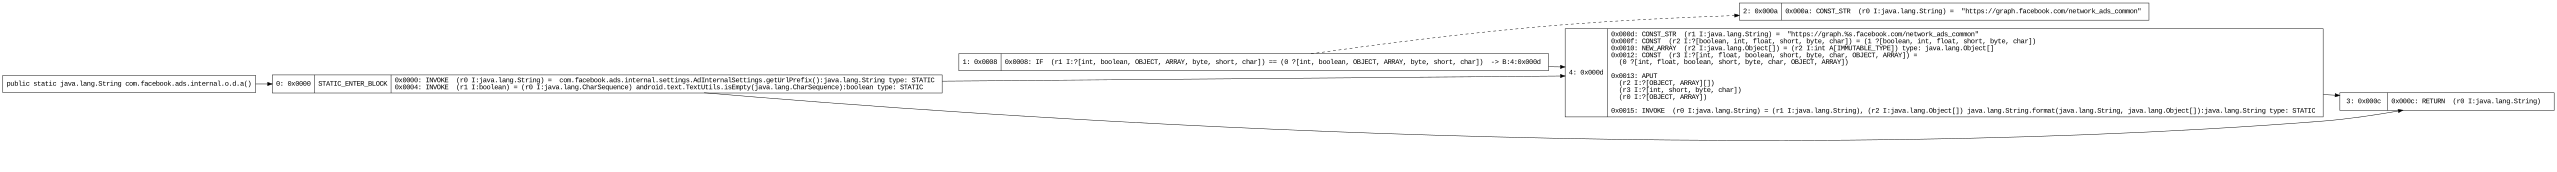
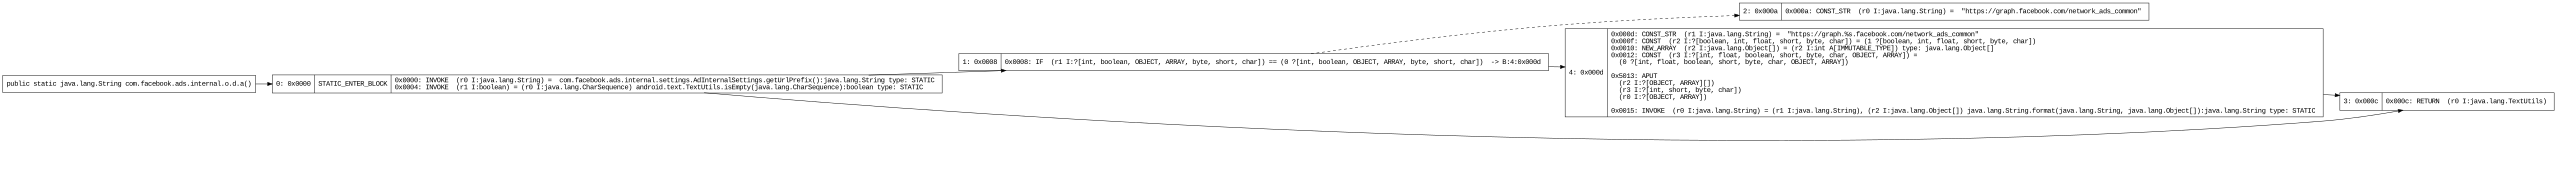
(1638, 76) -> (1638, 76)
(1251, 79) -> (935, 73)
(2468, 101) -> (2468, 101)
